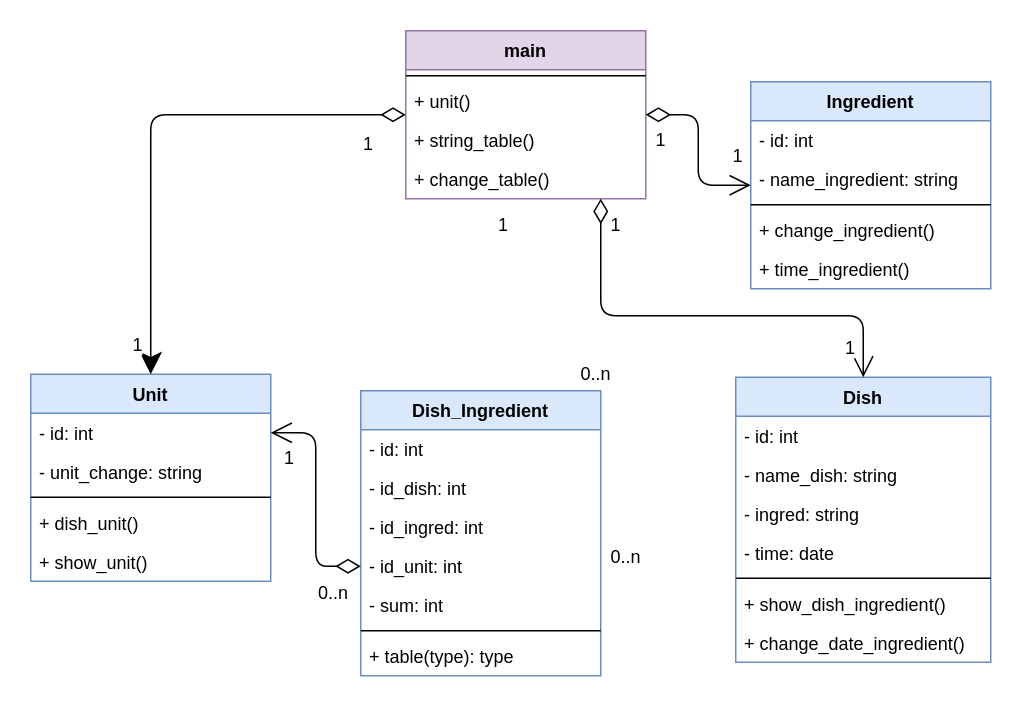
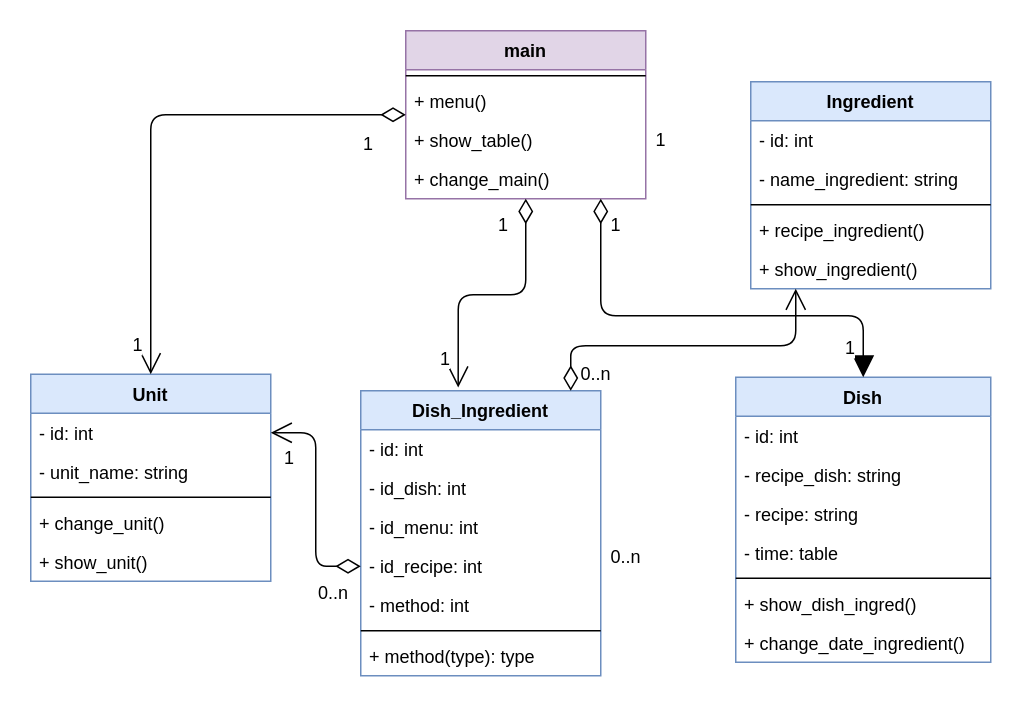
(450, 102) -> (452, 102)
(488, 141) -> (480, 141)
(698, 160) -> none
(490, 180) -> (485, 180)
(858, 231) -> (855, 231)
(845, 270) -> (848, 270)
none -> (483, 295)
none -> (700, 346)
(151, 356) -> (151, 361)
(863, 362) -> (863, 354)
(133, 473) -> (123, 473)
(828, 476) -> (836, 476)
(813, 515) -> (813, 515)
(98, 524) -> (110, 524)
(436, 528) -> (428, 528)
(795, 554) -> (798, 554)
(426, 567) -> (436, 567)
(856, 605) -> (838, 605)
(410, 606) -> (425, 606)
(455, 657) -> (463, 657)
